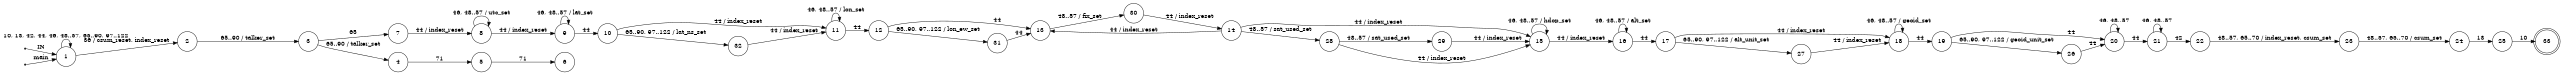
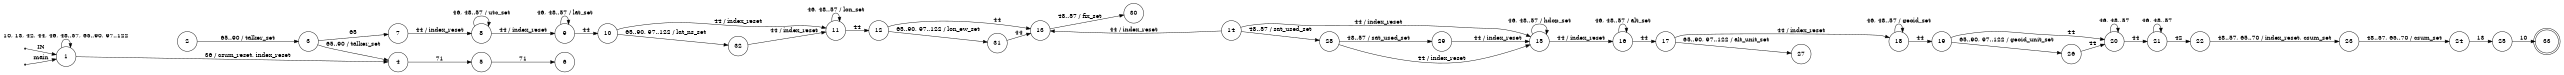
(1181, 22) -> none
(1848, 48) -> none
(125, 49) -> (230, 59)
